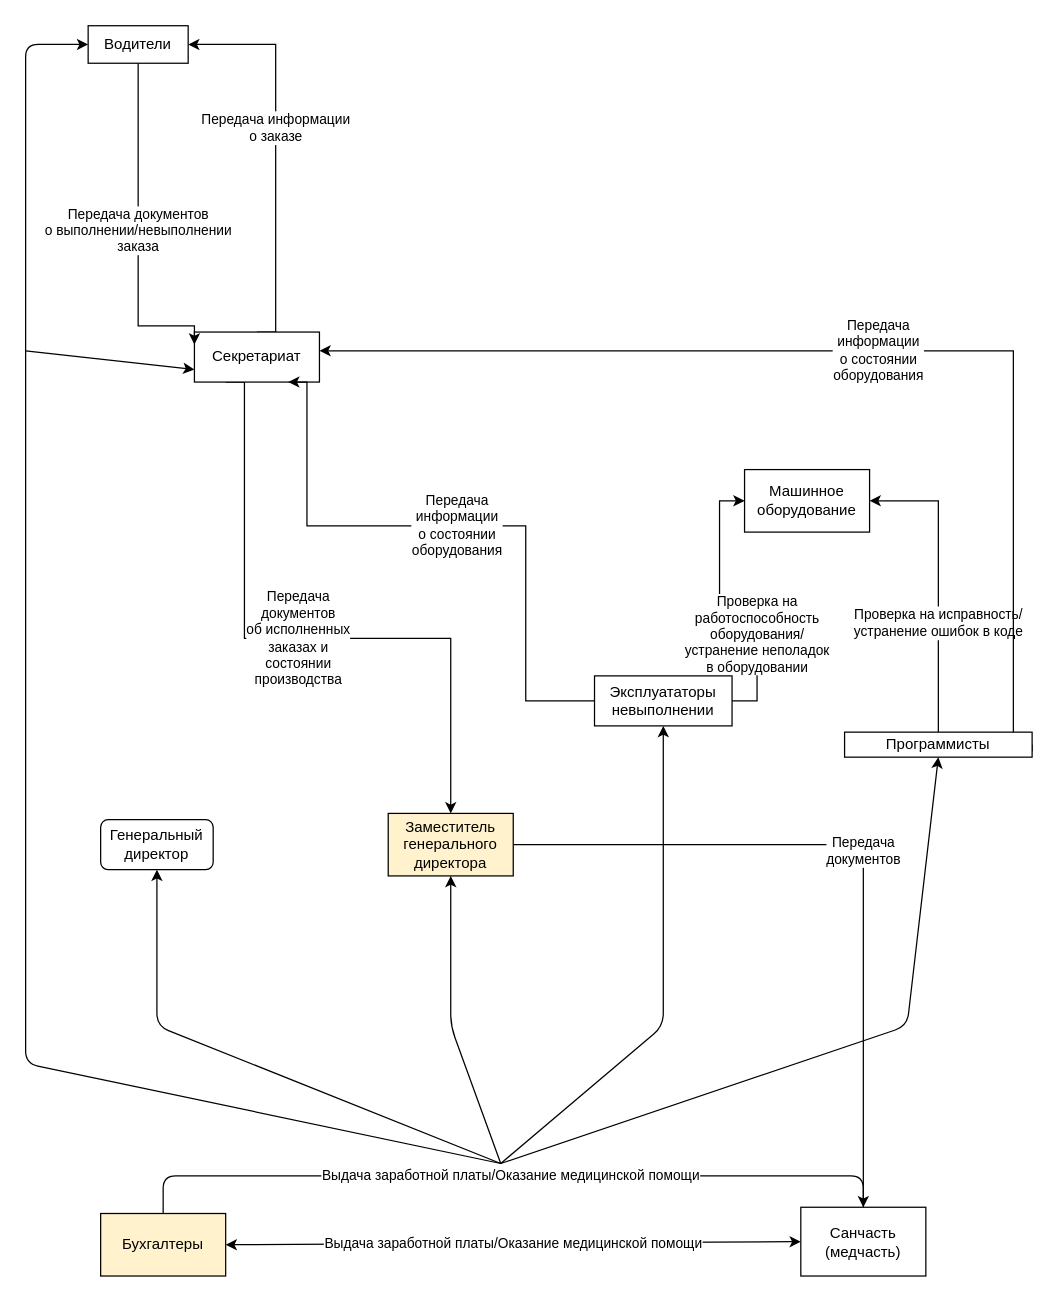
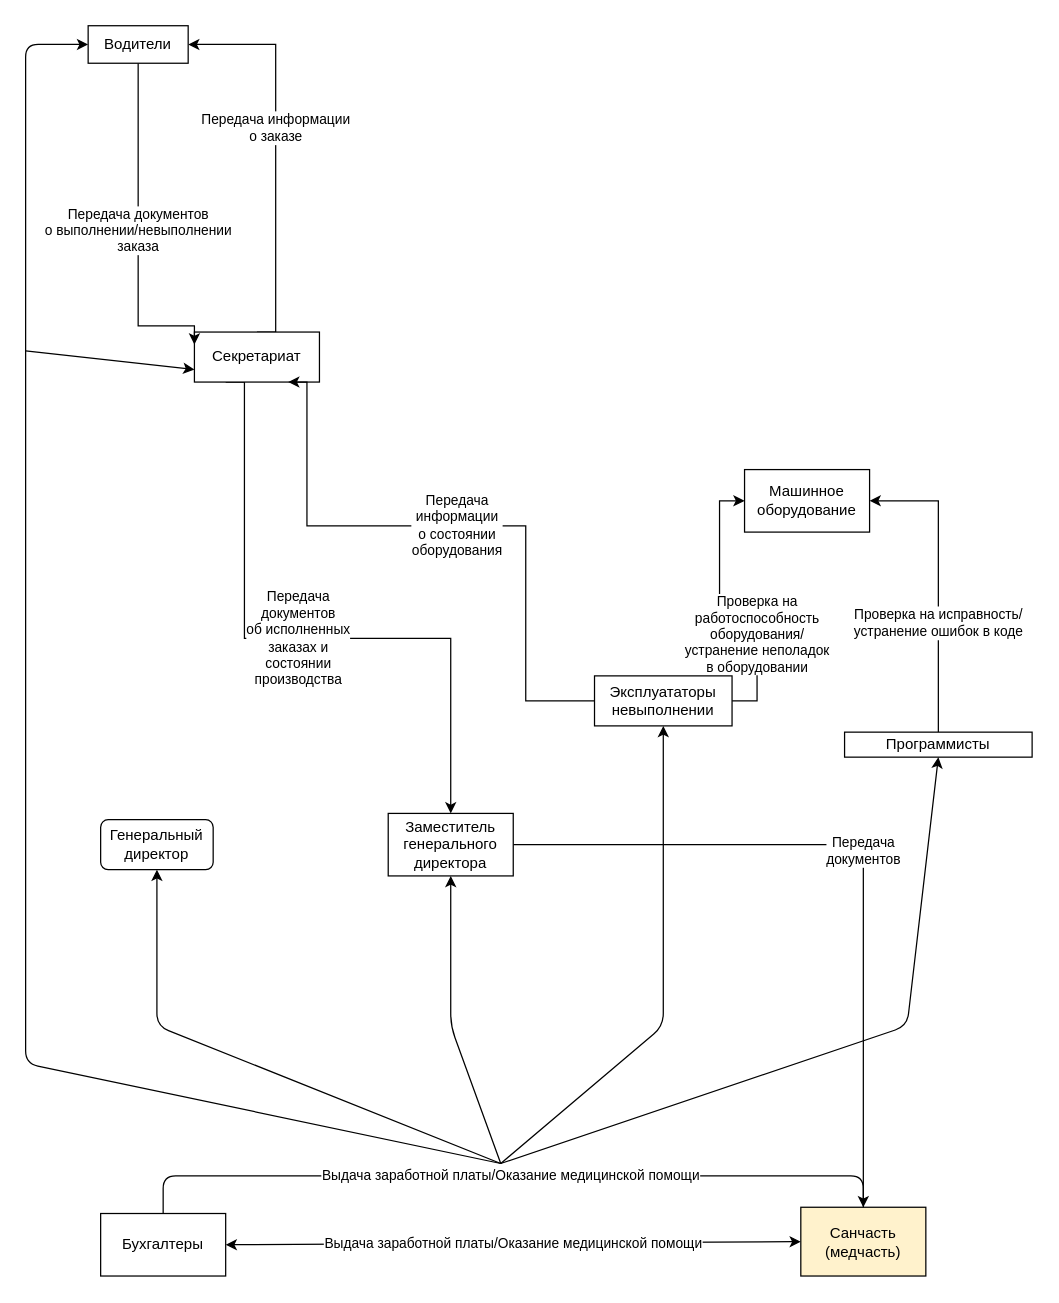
(581, 351) -> none
(451, 844) -> (451, 844)
(863, 1241) -> (863, 1241)
(163, 1244) -> (163, 1244)
